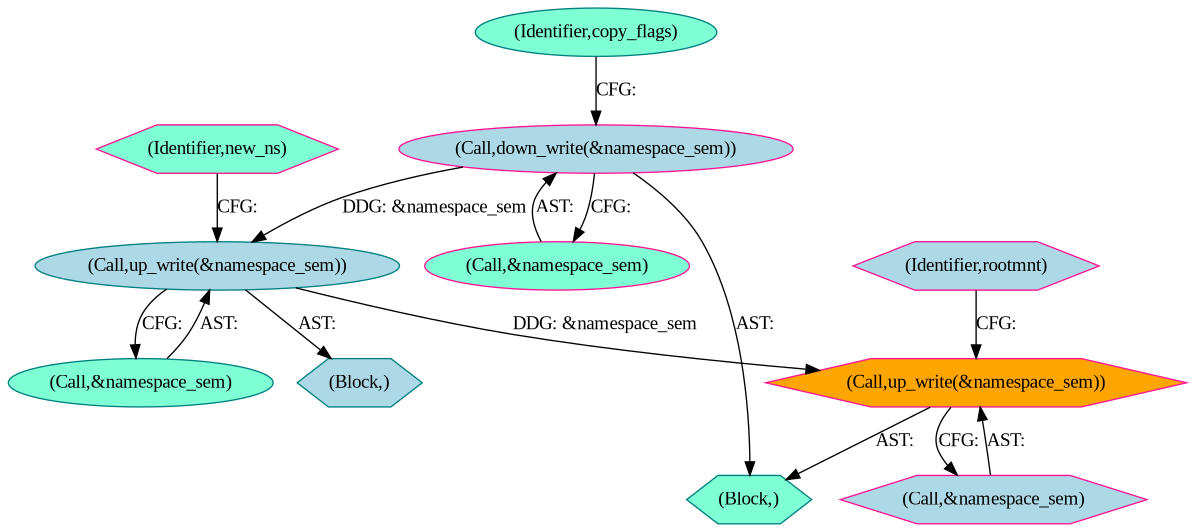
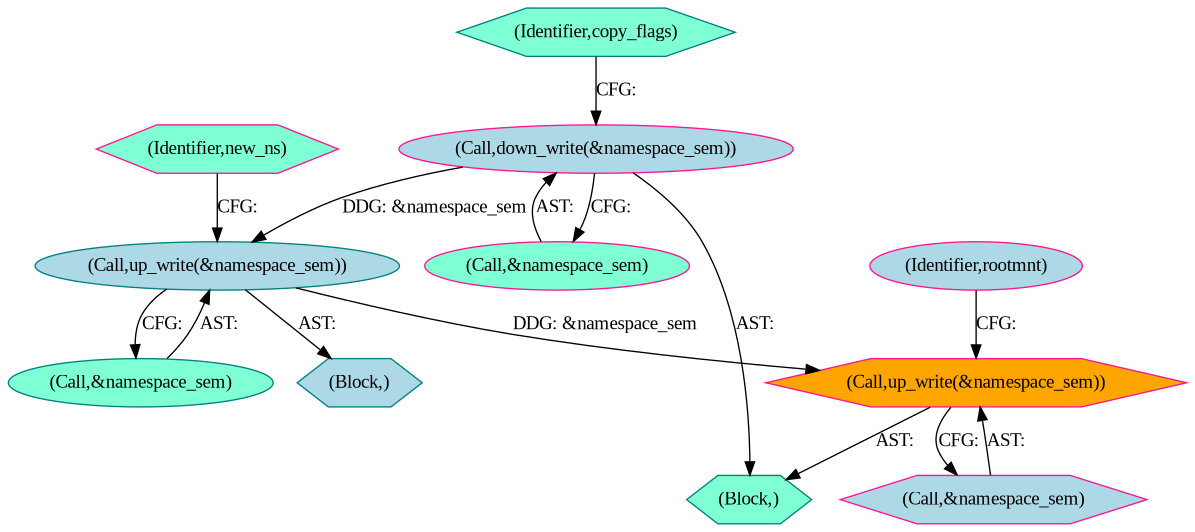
(596, 32) -> (596, 32)
(976, 266) -> (976, 266)
